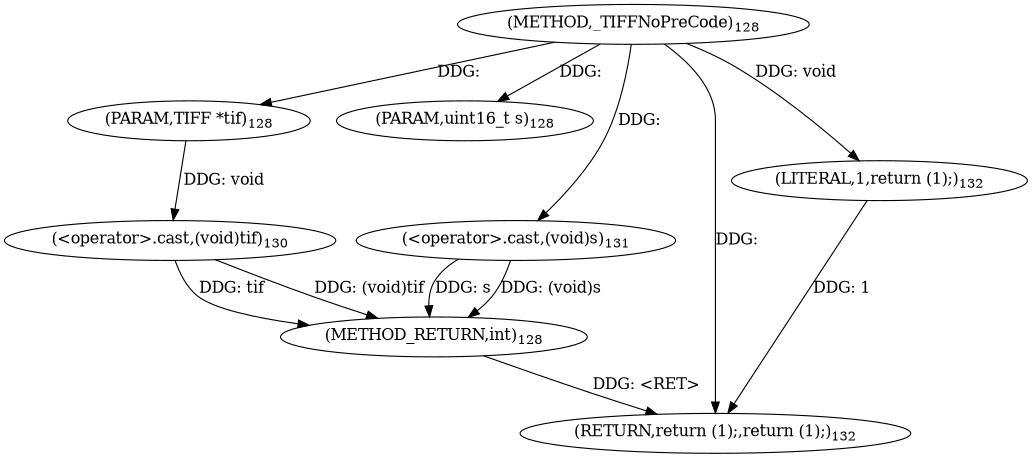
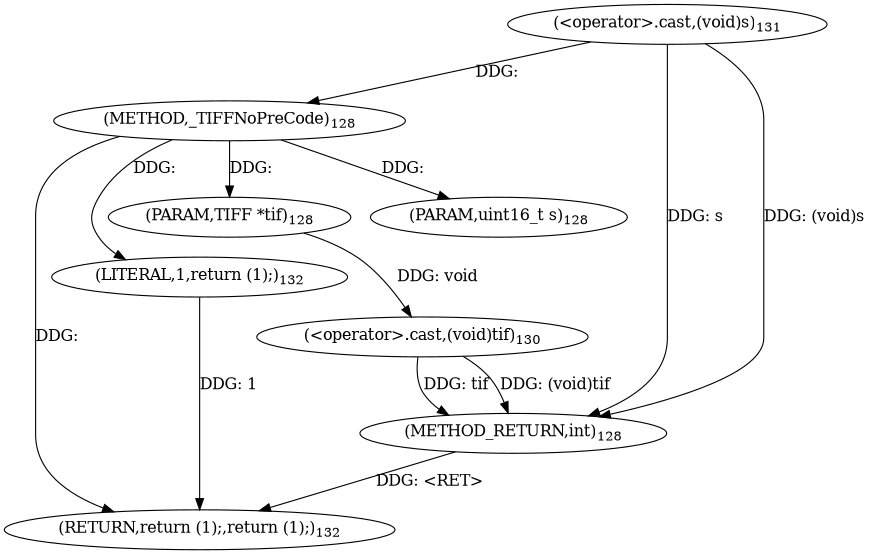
(796, 73) -> (157, 169)
(605, 137) -> (455, 71)
